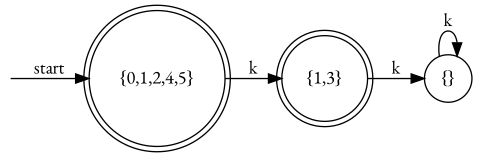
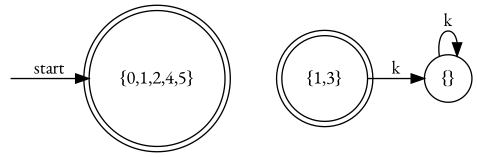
(247, 79) -> none
